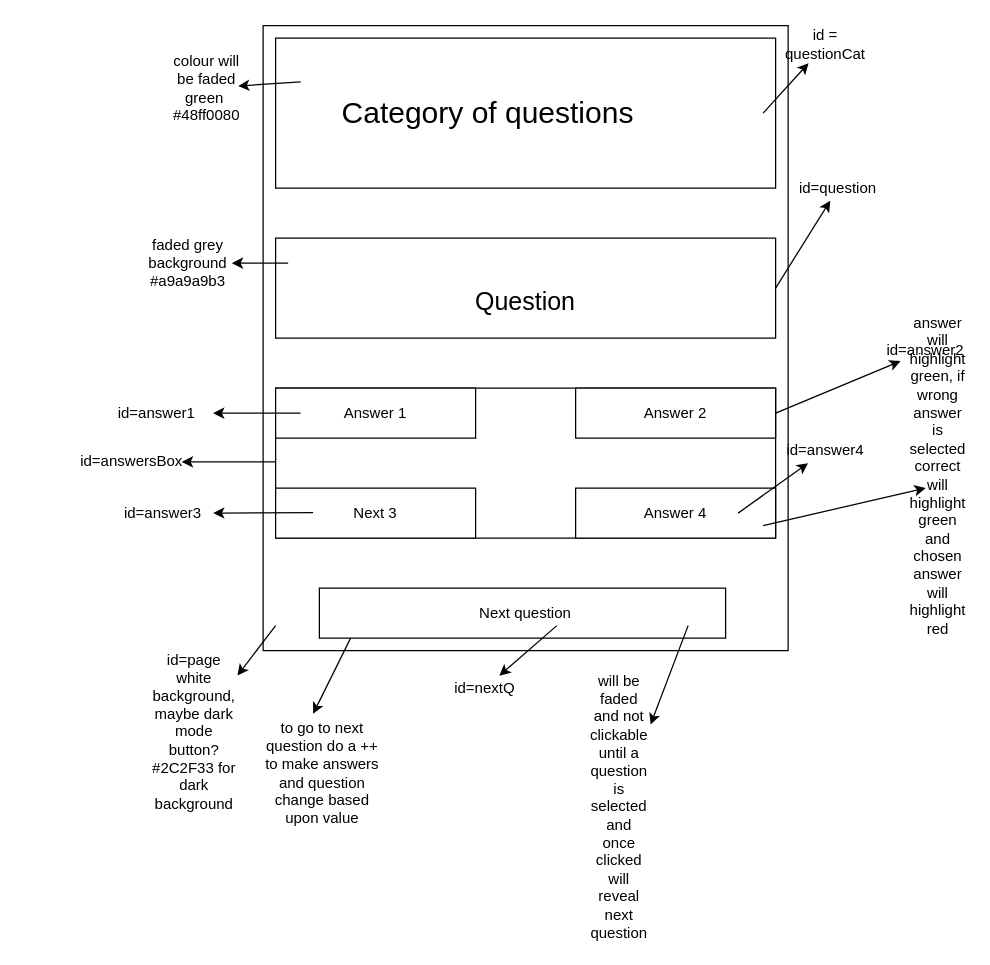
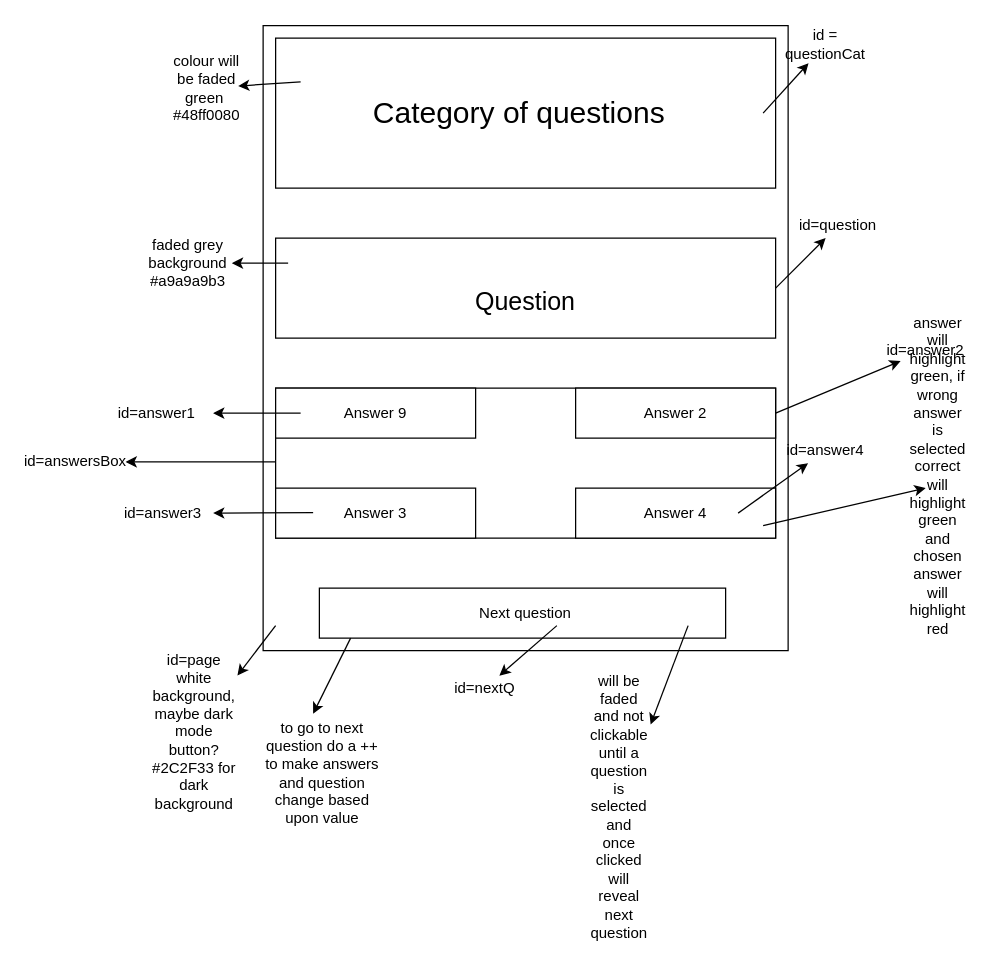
(488, 113) -> (519, 113)
(838, 188) -> (838, 226)
(376, 413) -> (376, 413)
(132, 462) -> (76, 462)
(376, 513) -> (376, 513)
